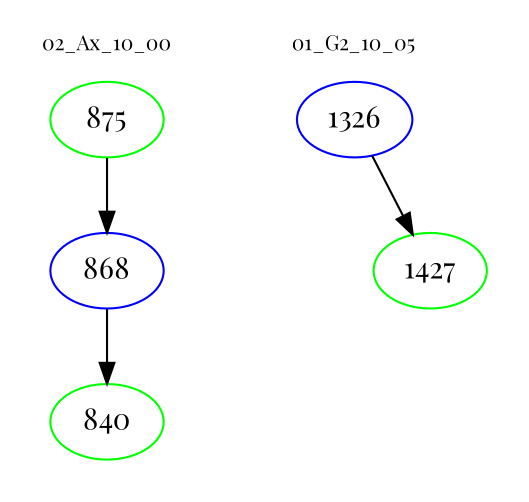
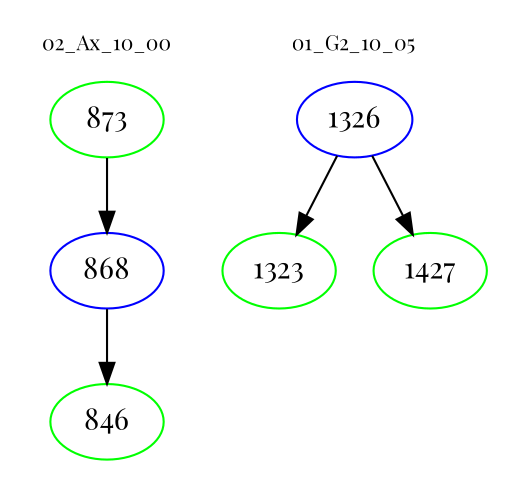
(107, 120) -> (107, 120)
none -> (279, 271)
(107, 422) -> (107, 422)
